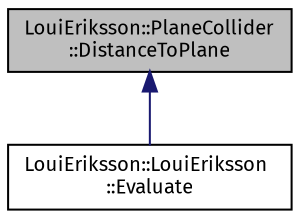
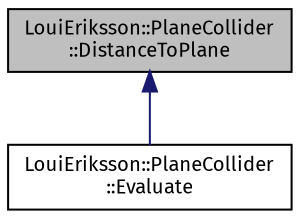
(150, 177) -> (150, 177)
